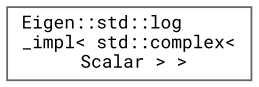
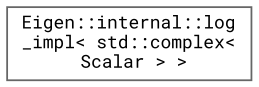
(129, 44) -> (129, 44)
